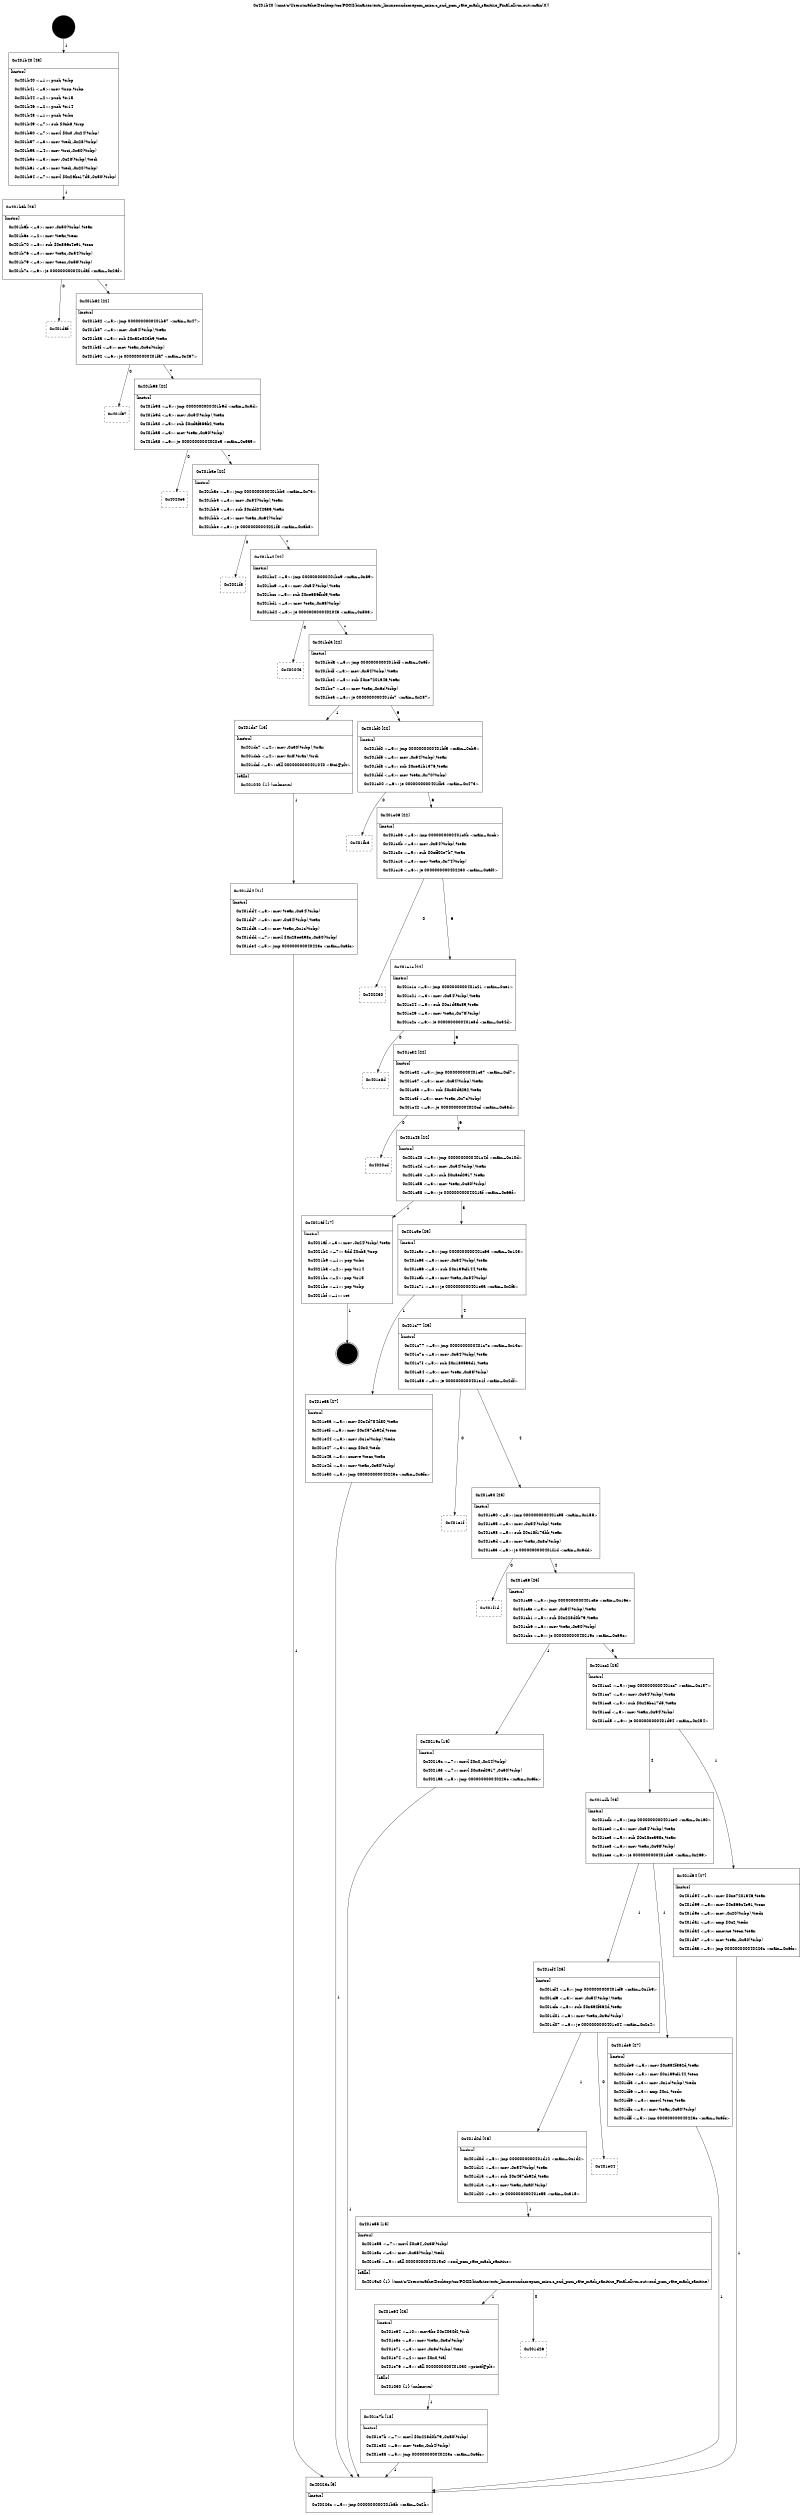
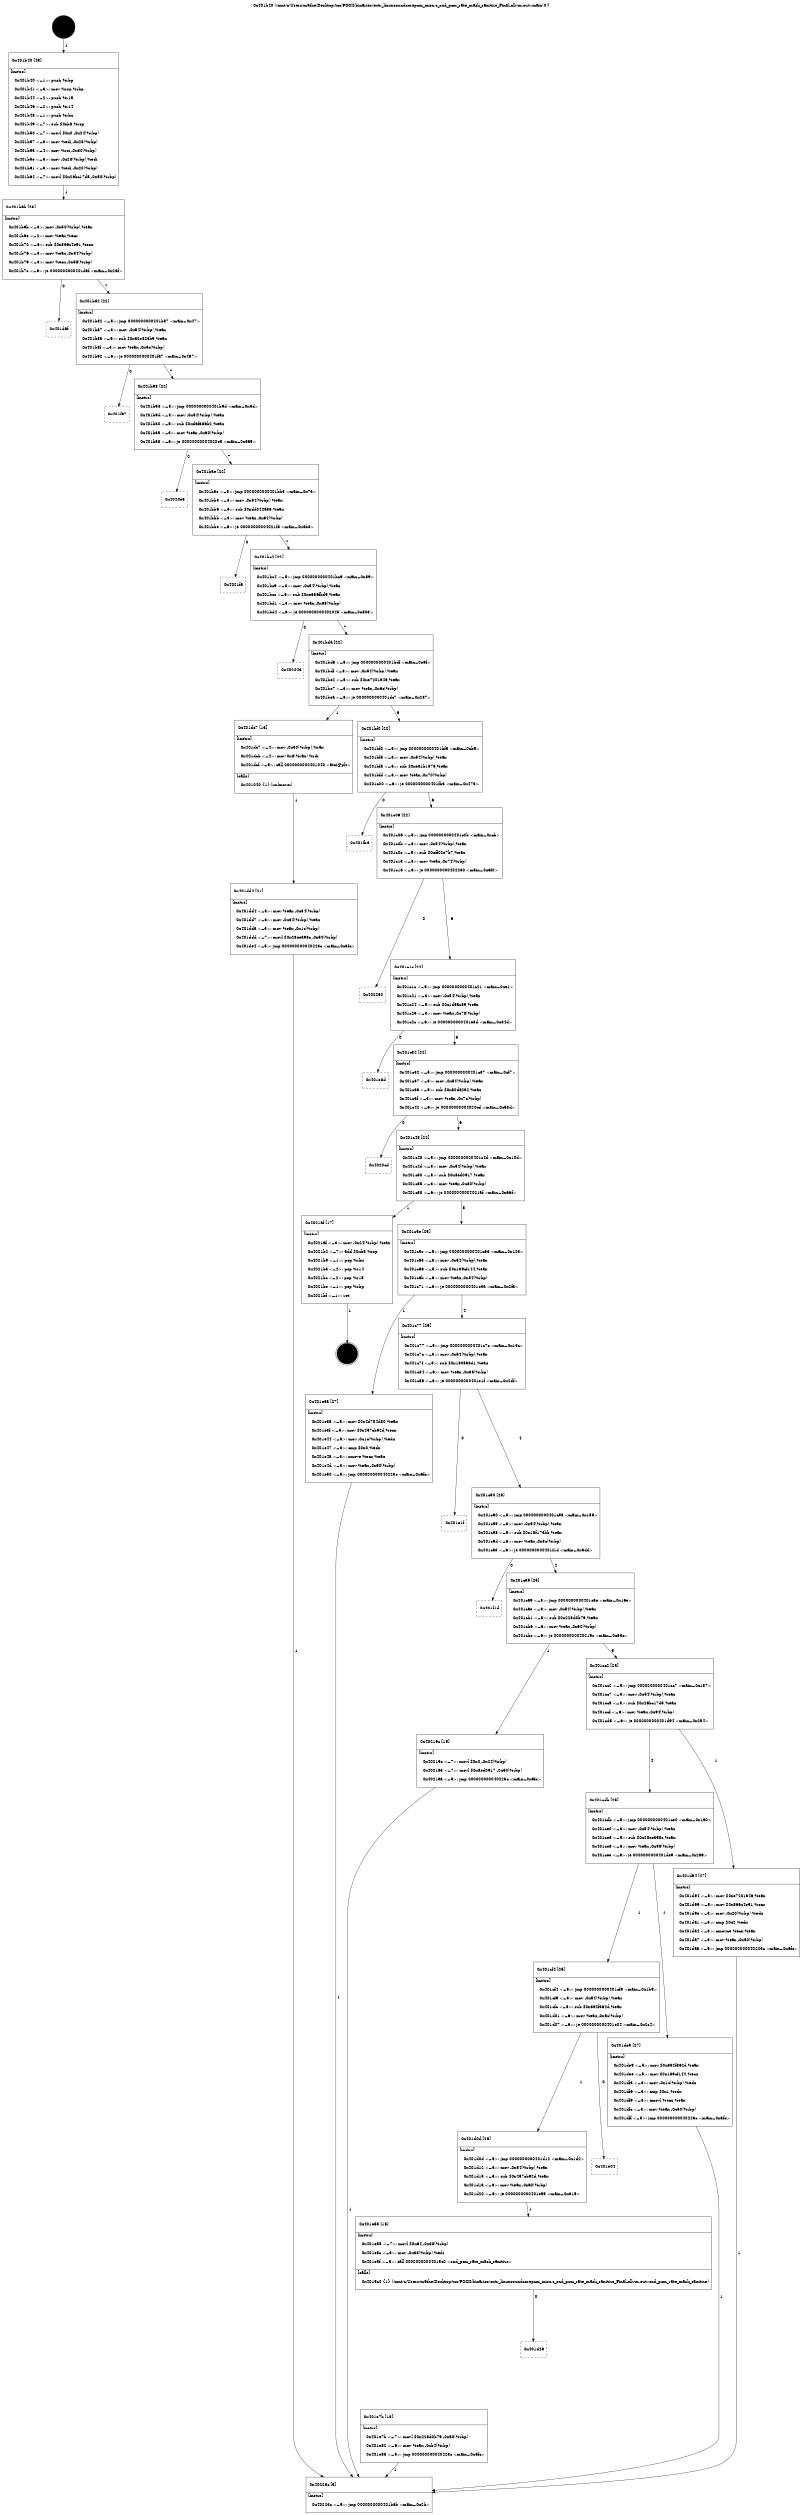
(436, 2350) -> none
